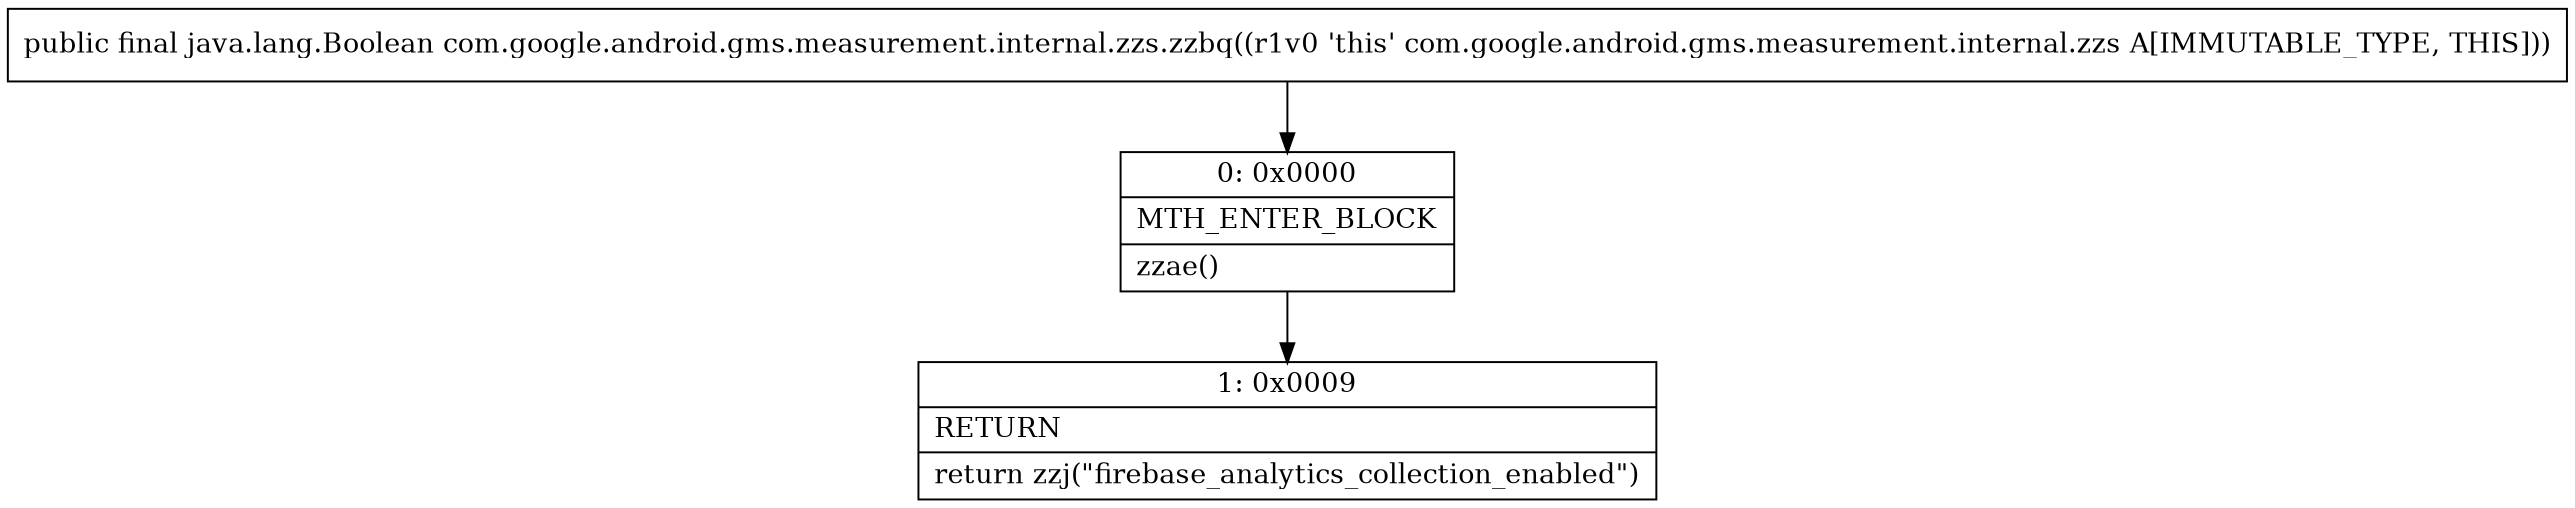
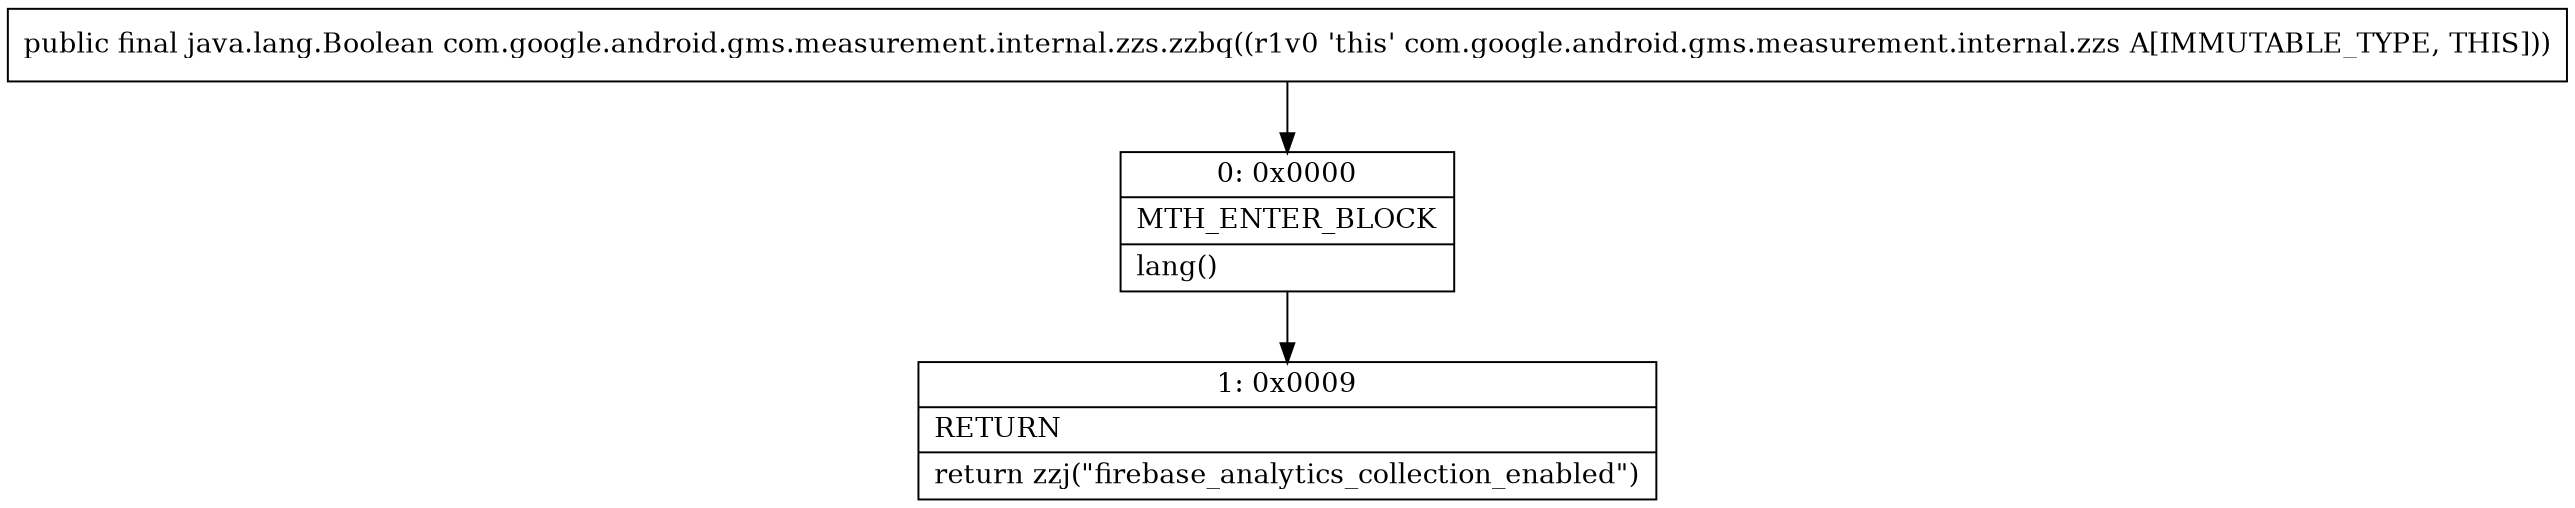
(1178, 267) -> (1178, 267)
